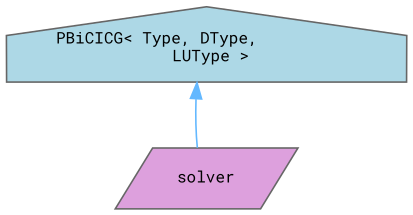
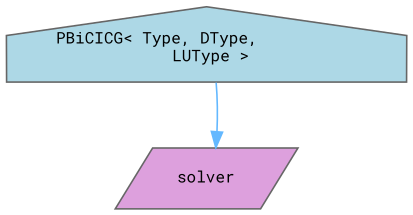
(196, 123) -> (217, 107)
